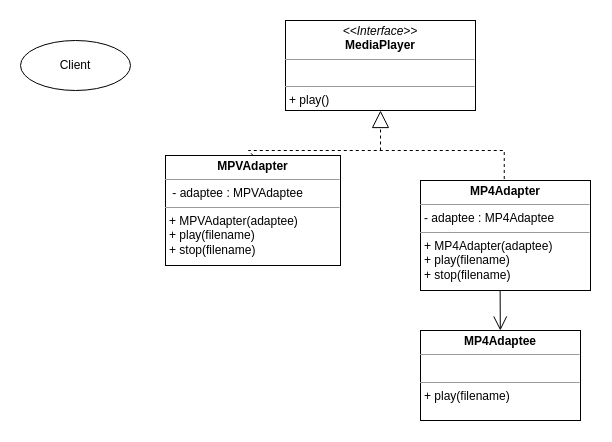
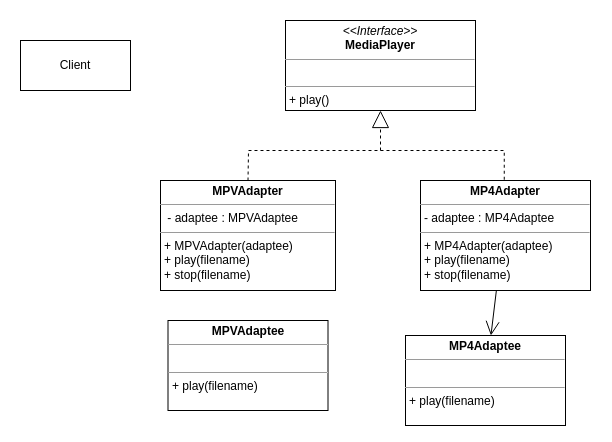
(76, 66) -> (76, 66)
(253, 211) -> (248, 236)
none -> (248, 366)
(501, 376) -> (486, 381)
